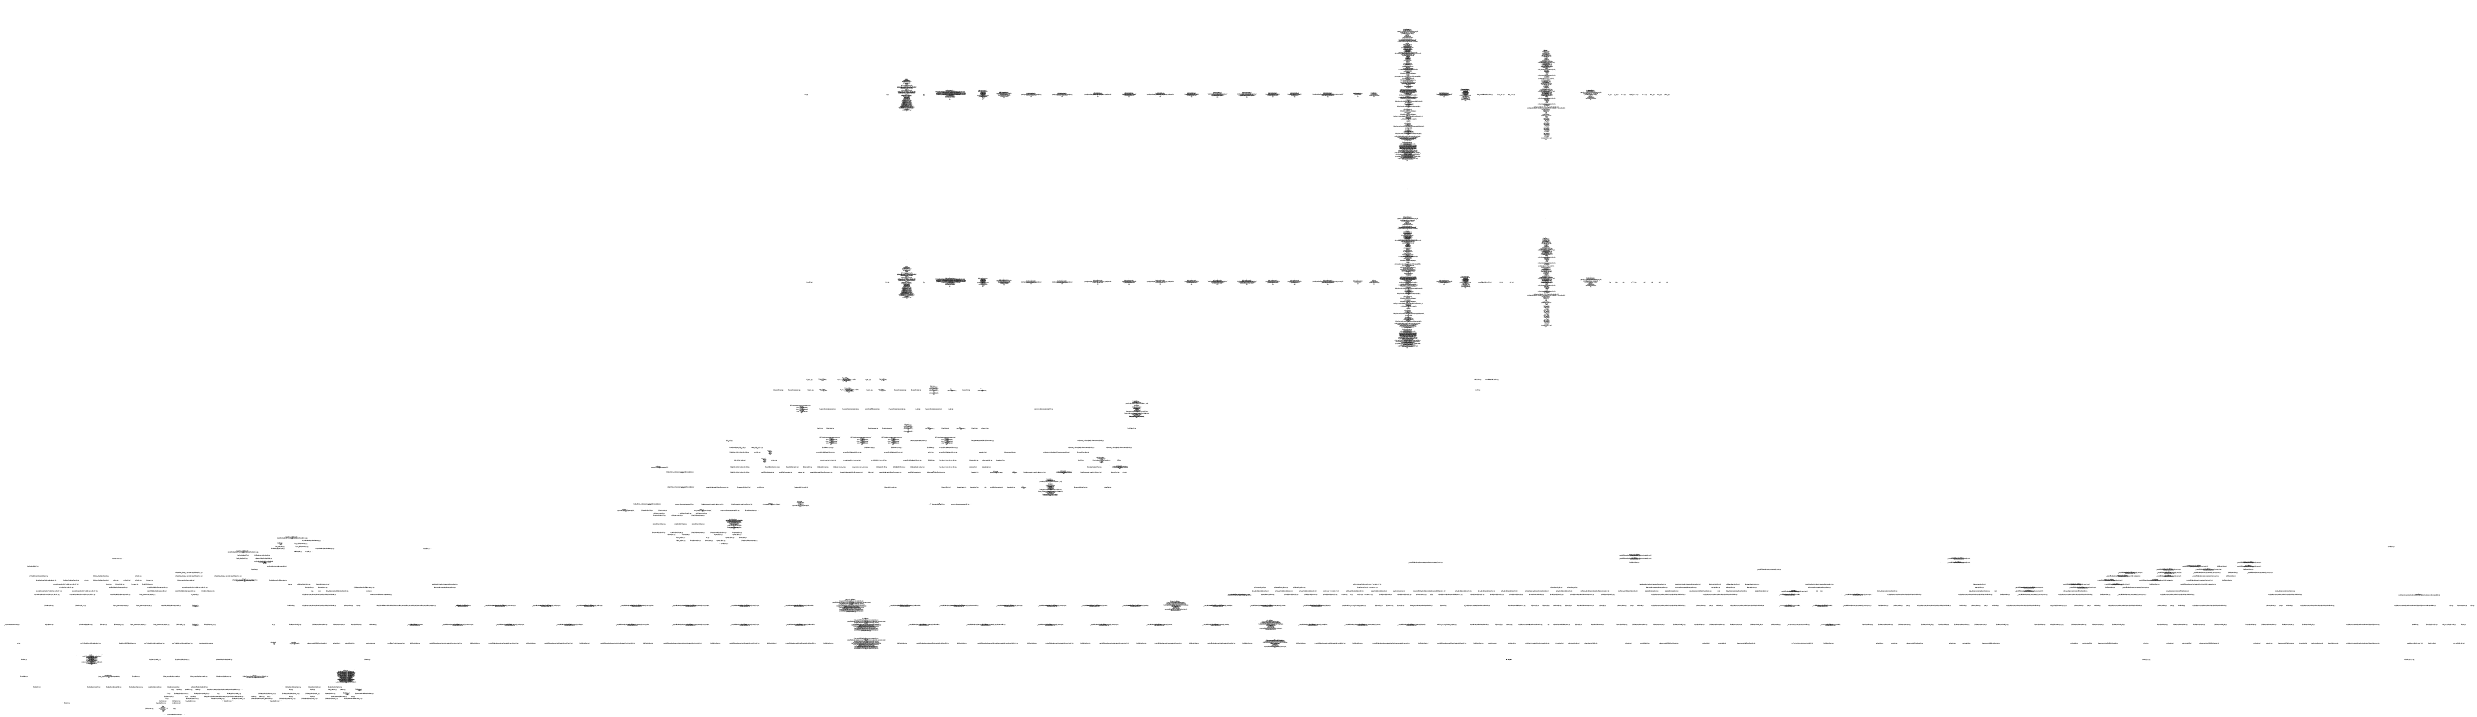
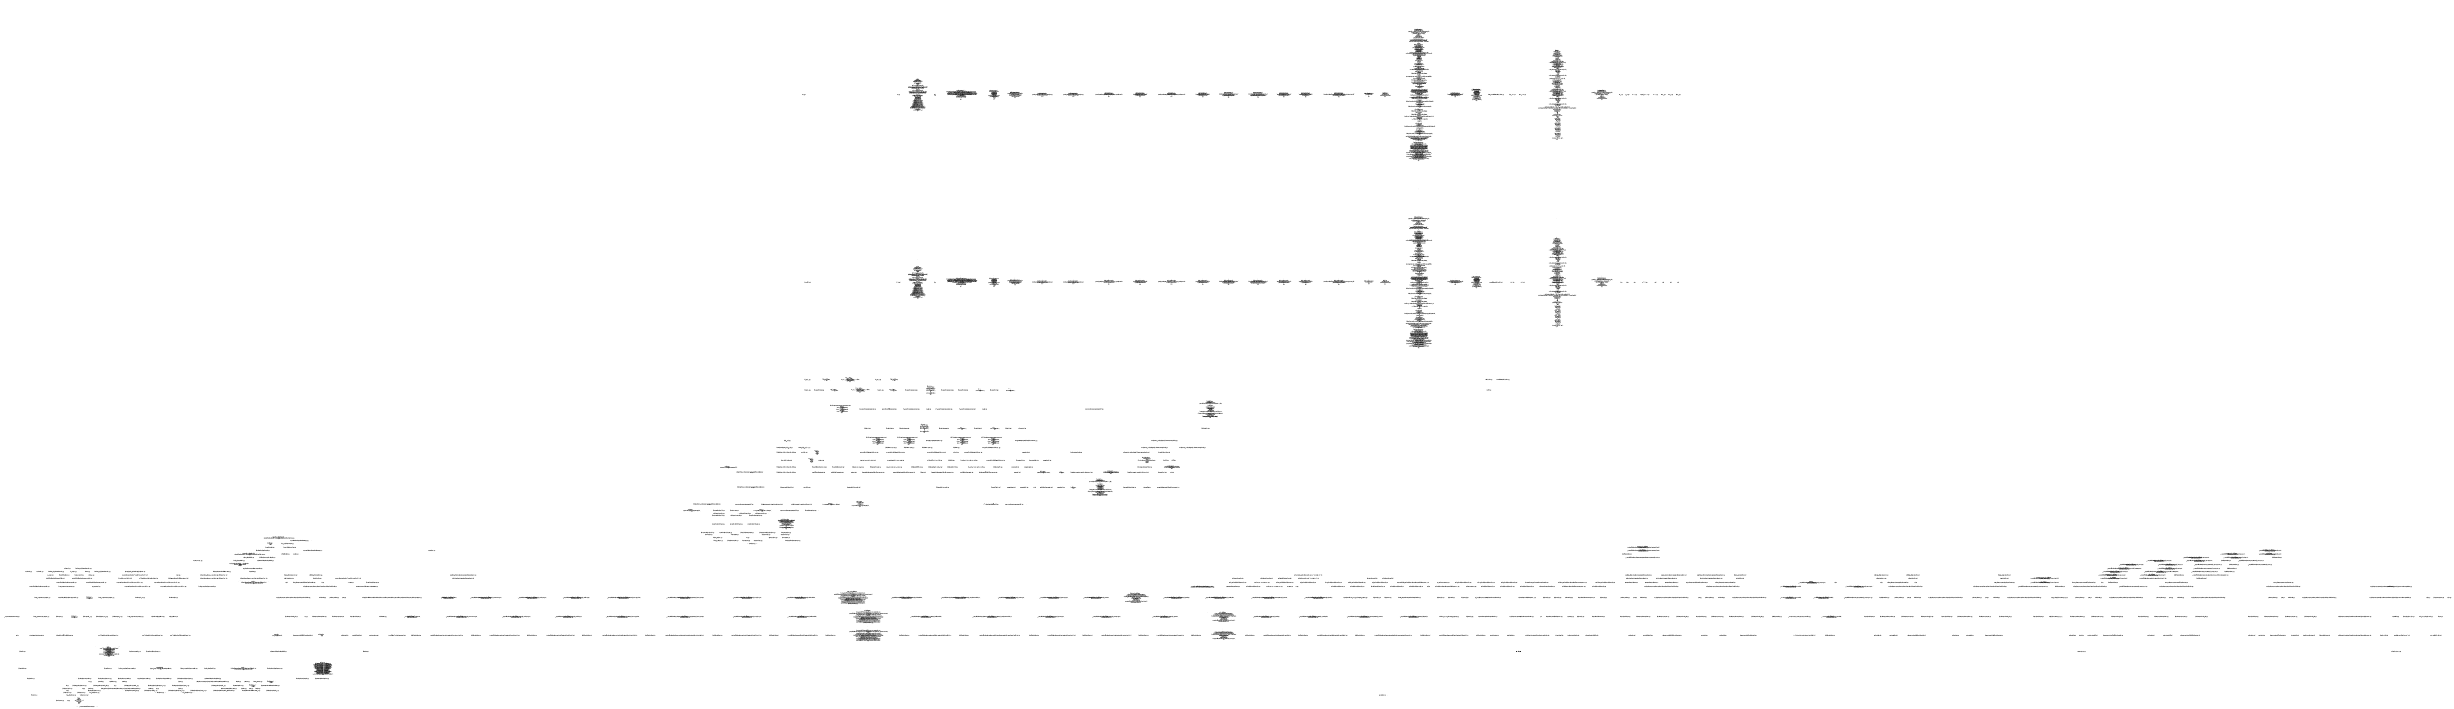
(86, 580) -> none
